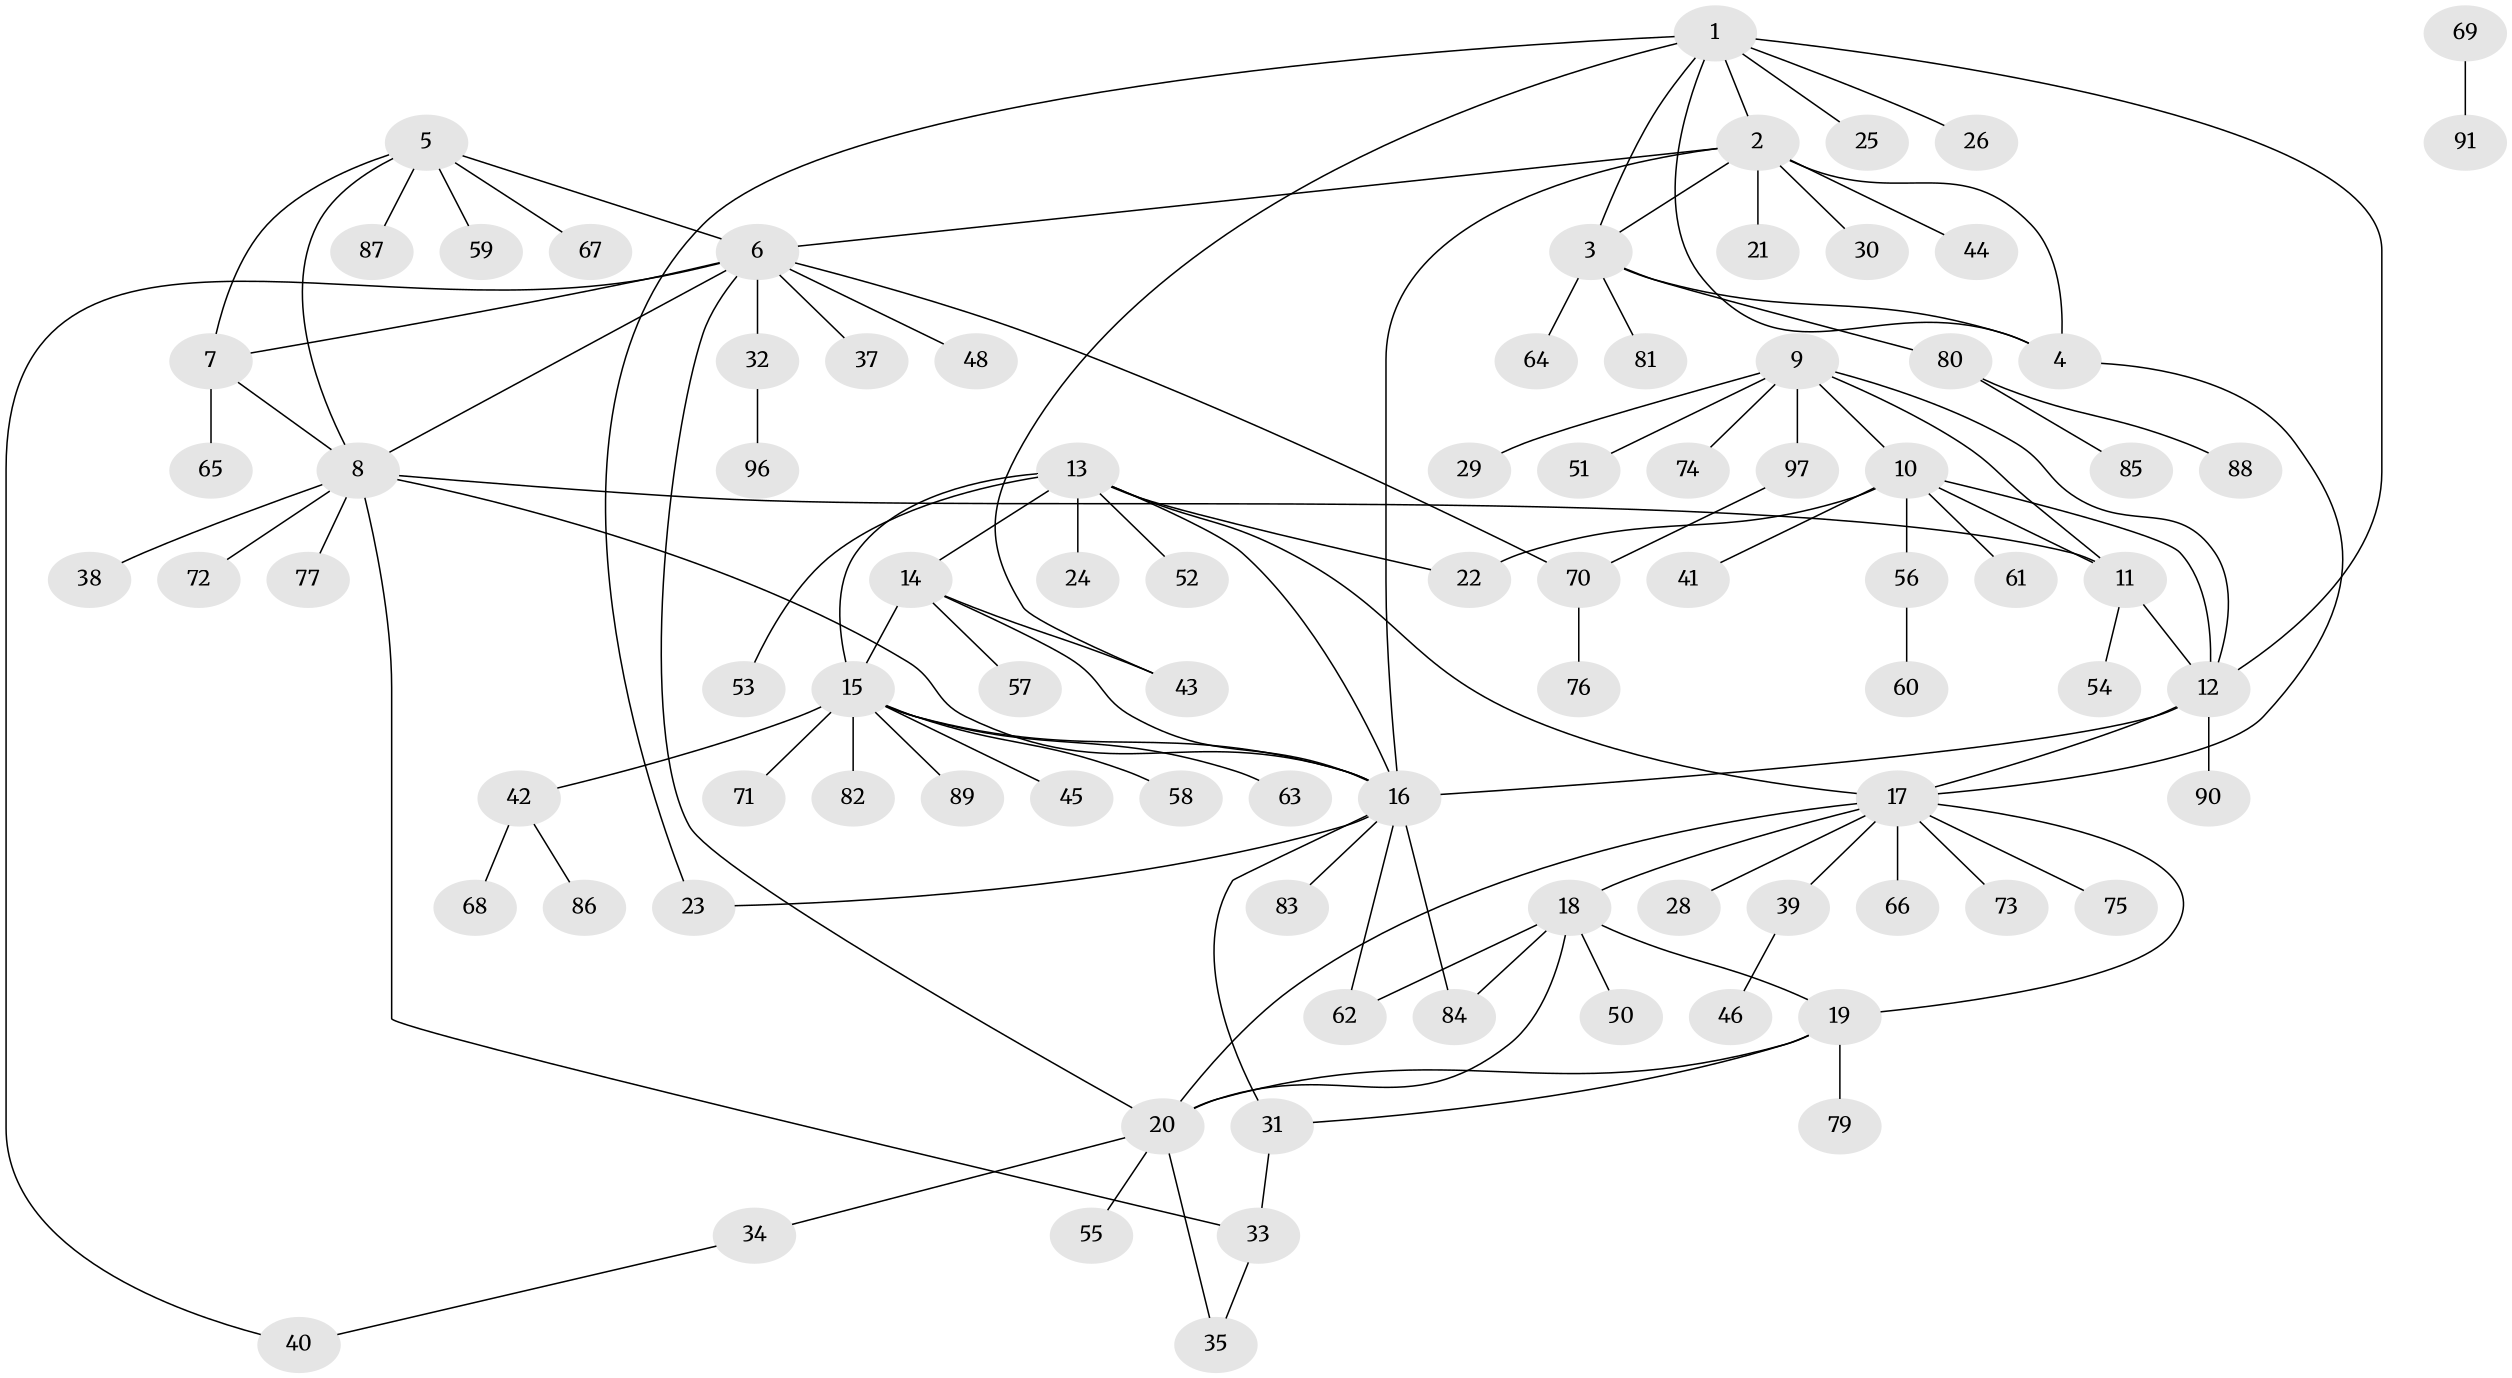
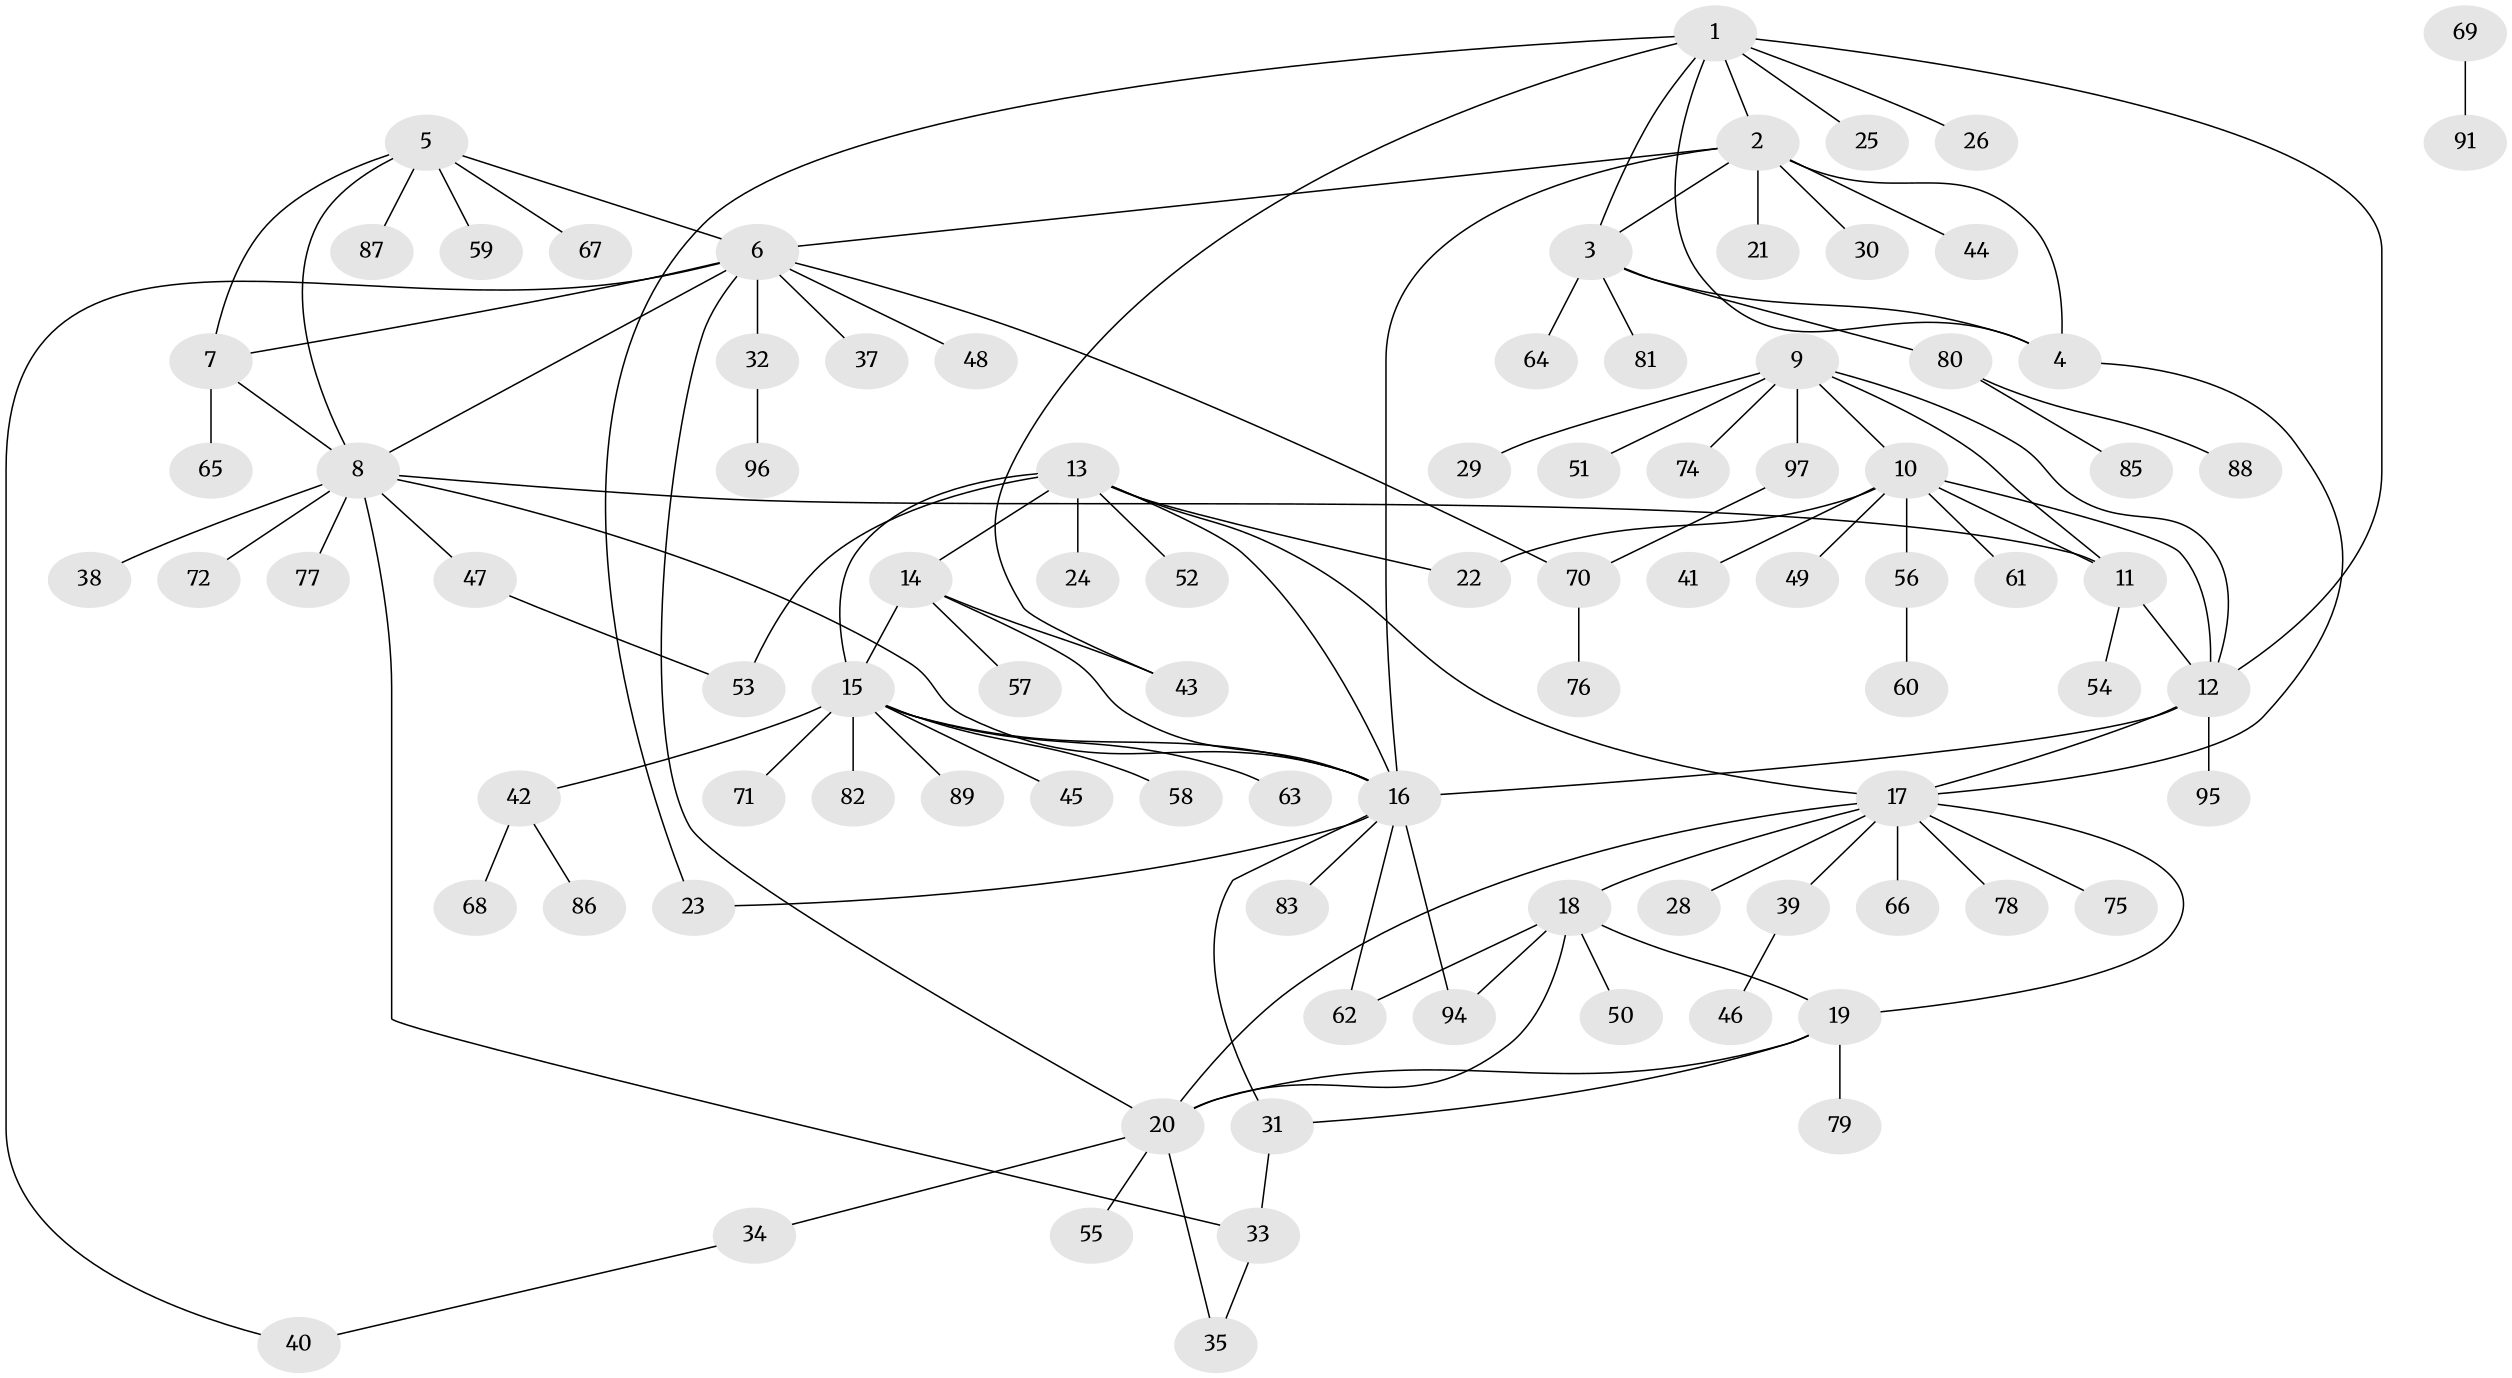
none -> (475, 580)
none -> (1797, 580)
(2209, 798) -> (2209, 798)
(2007, 908) -> (2007, 908)
(1454, 1017) -> (1454, 1017)
